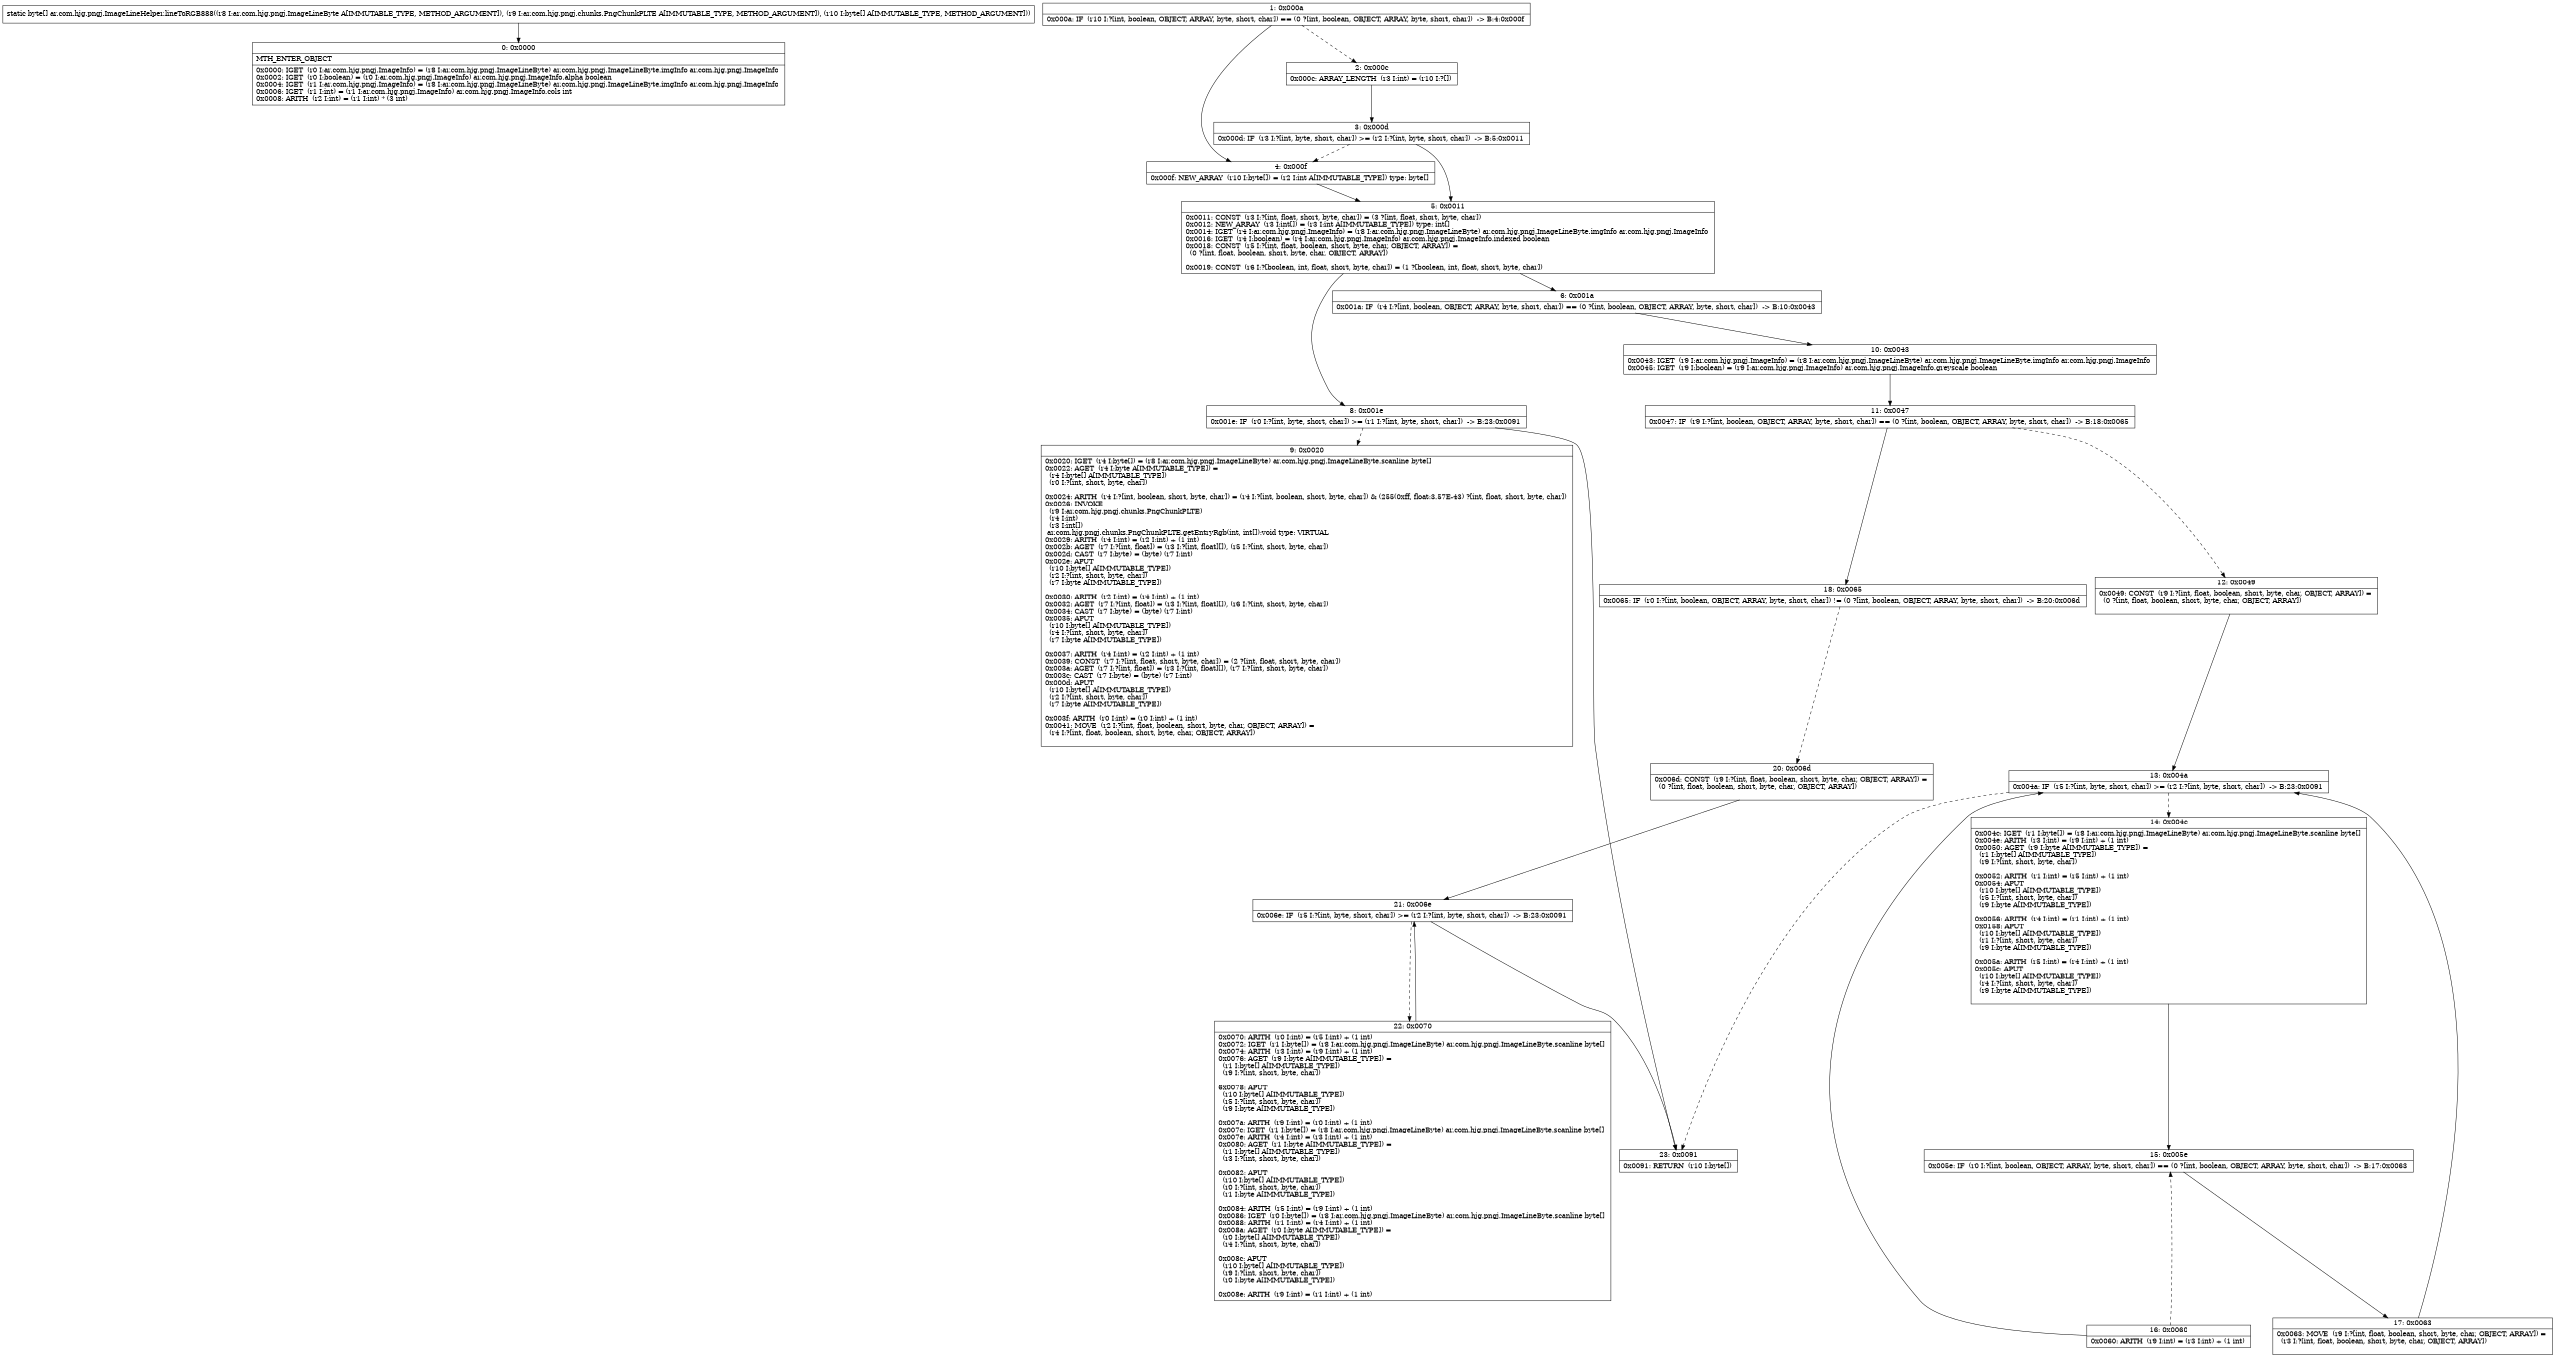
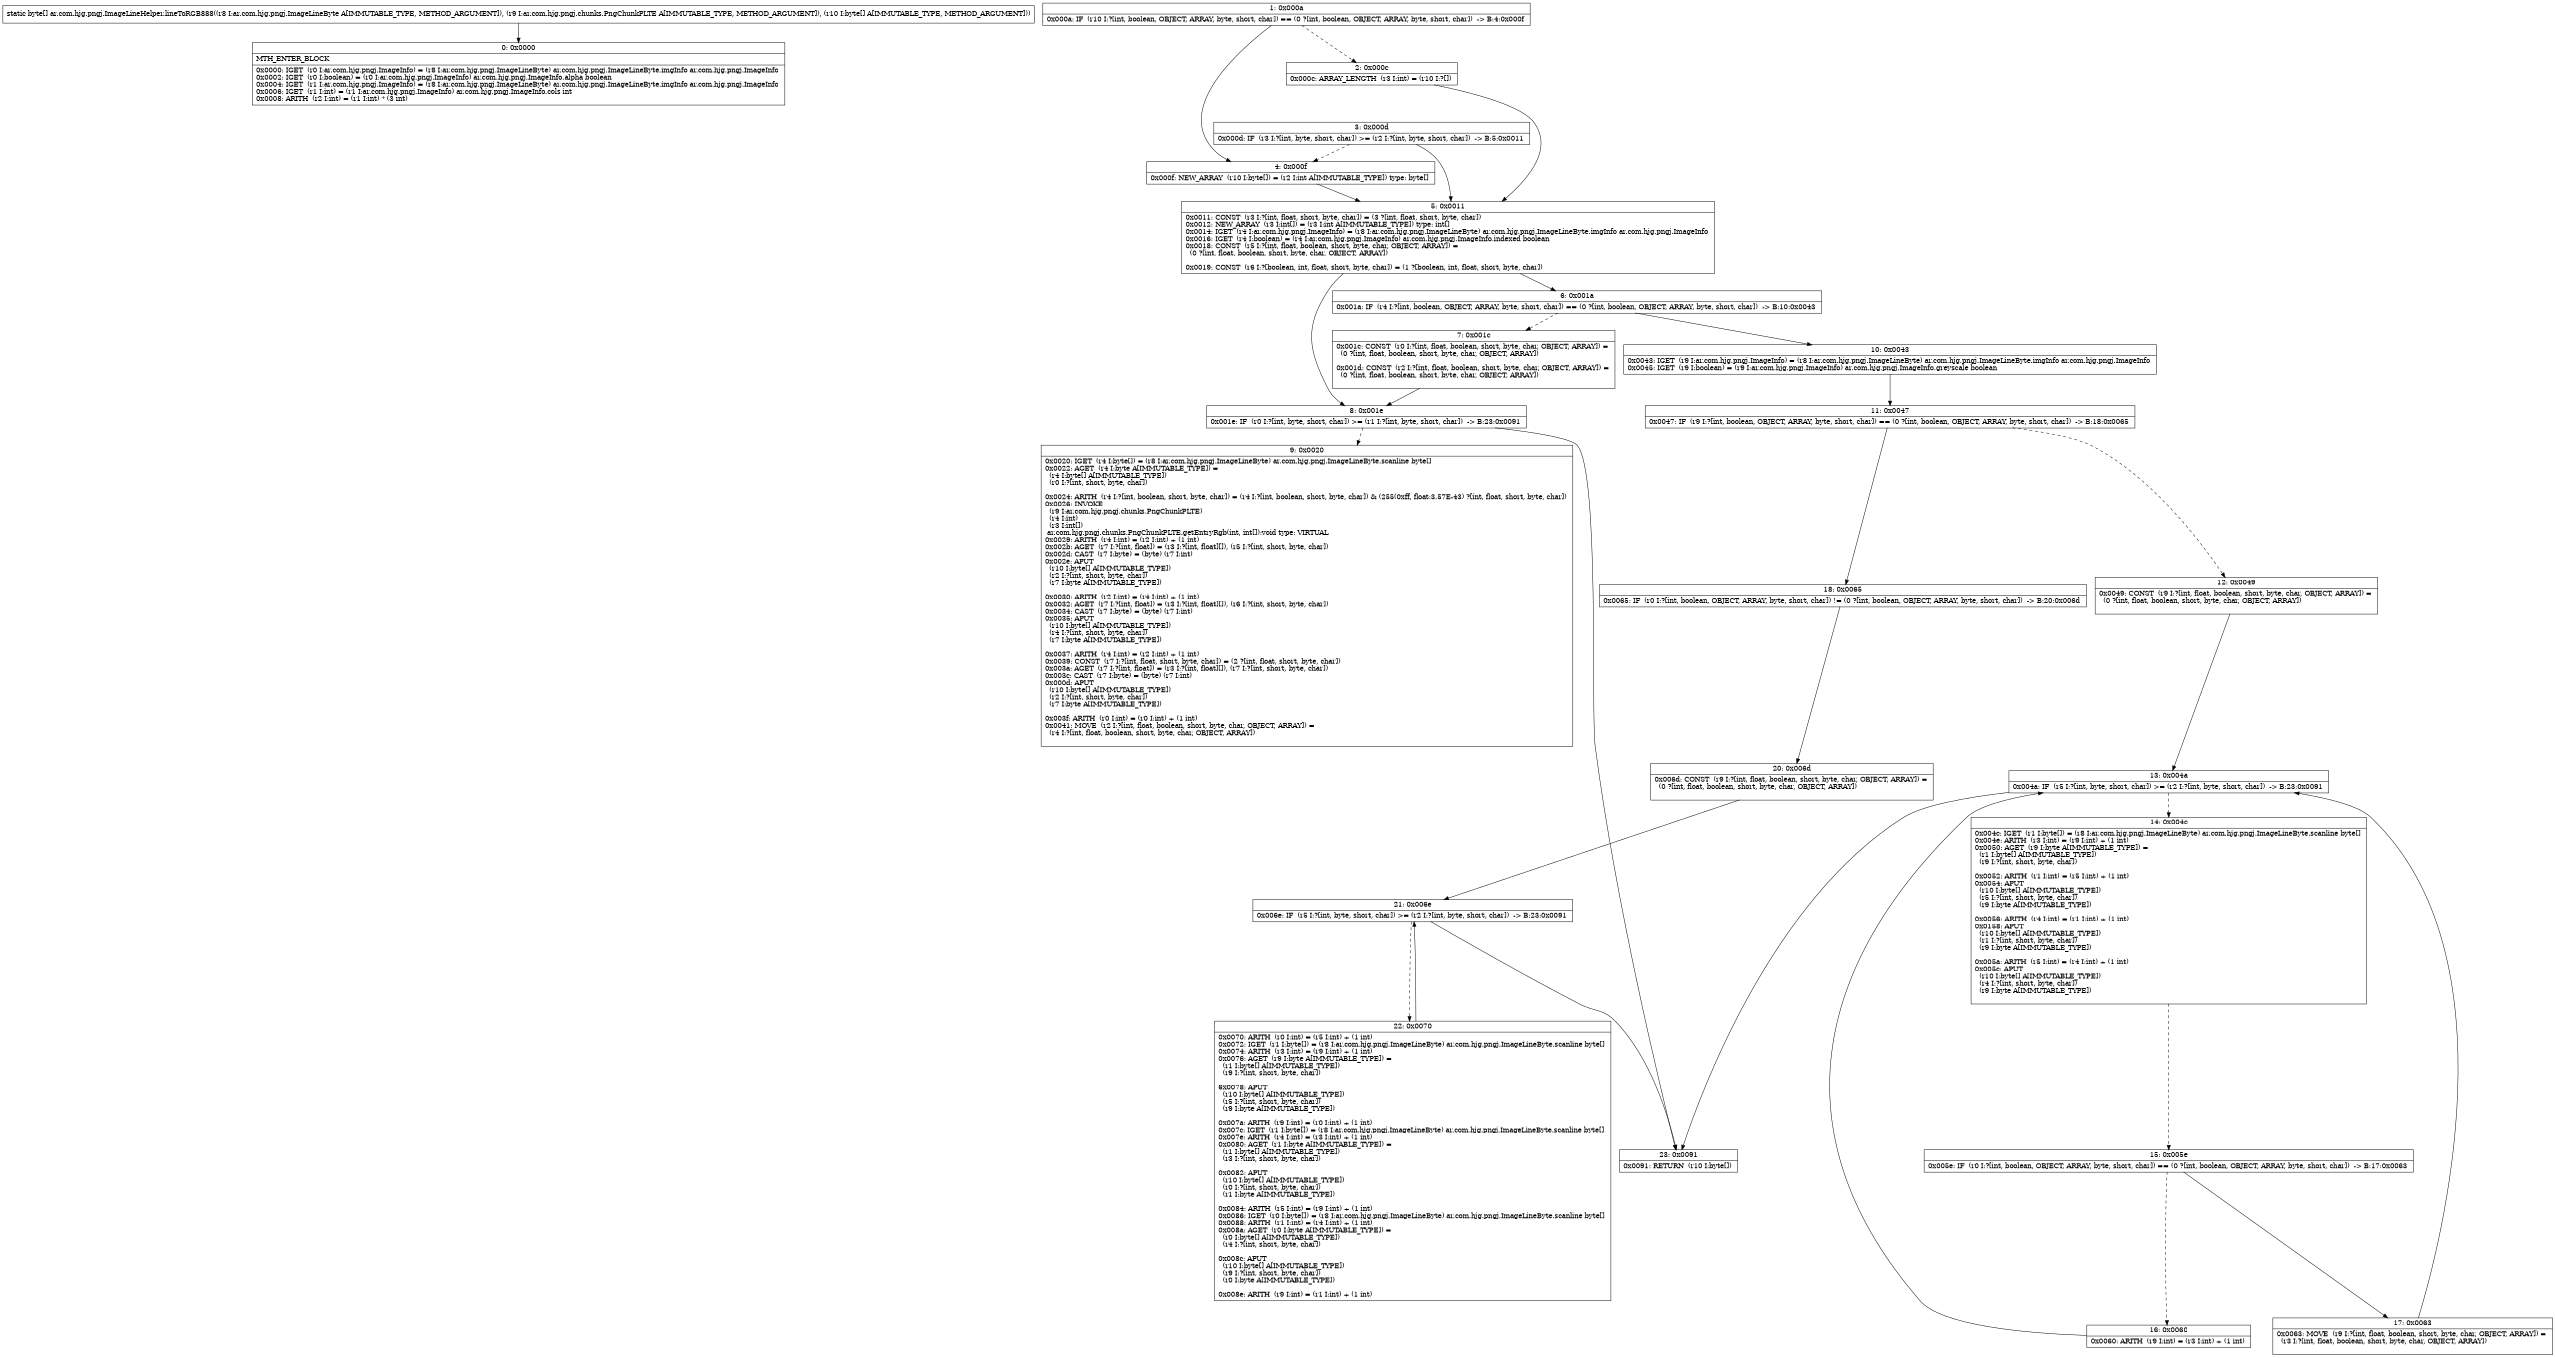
(294, 59) -> (293, 59)
(1372, 101) -> (1527, 116)
none -> (1474, 359)
(1819, 683) -> (1819, 683)
(1799, 919) -> (1799, 919)
(2169, 1074) -> (2169, 1074)
(2172, 1251) -> (2166, 1246)
